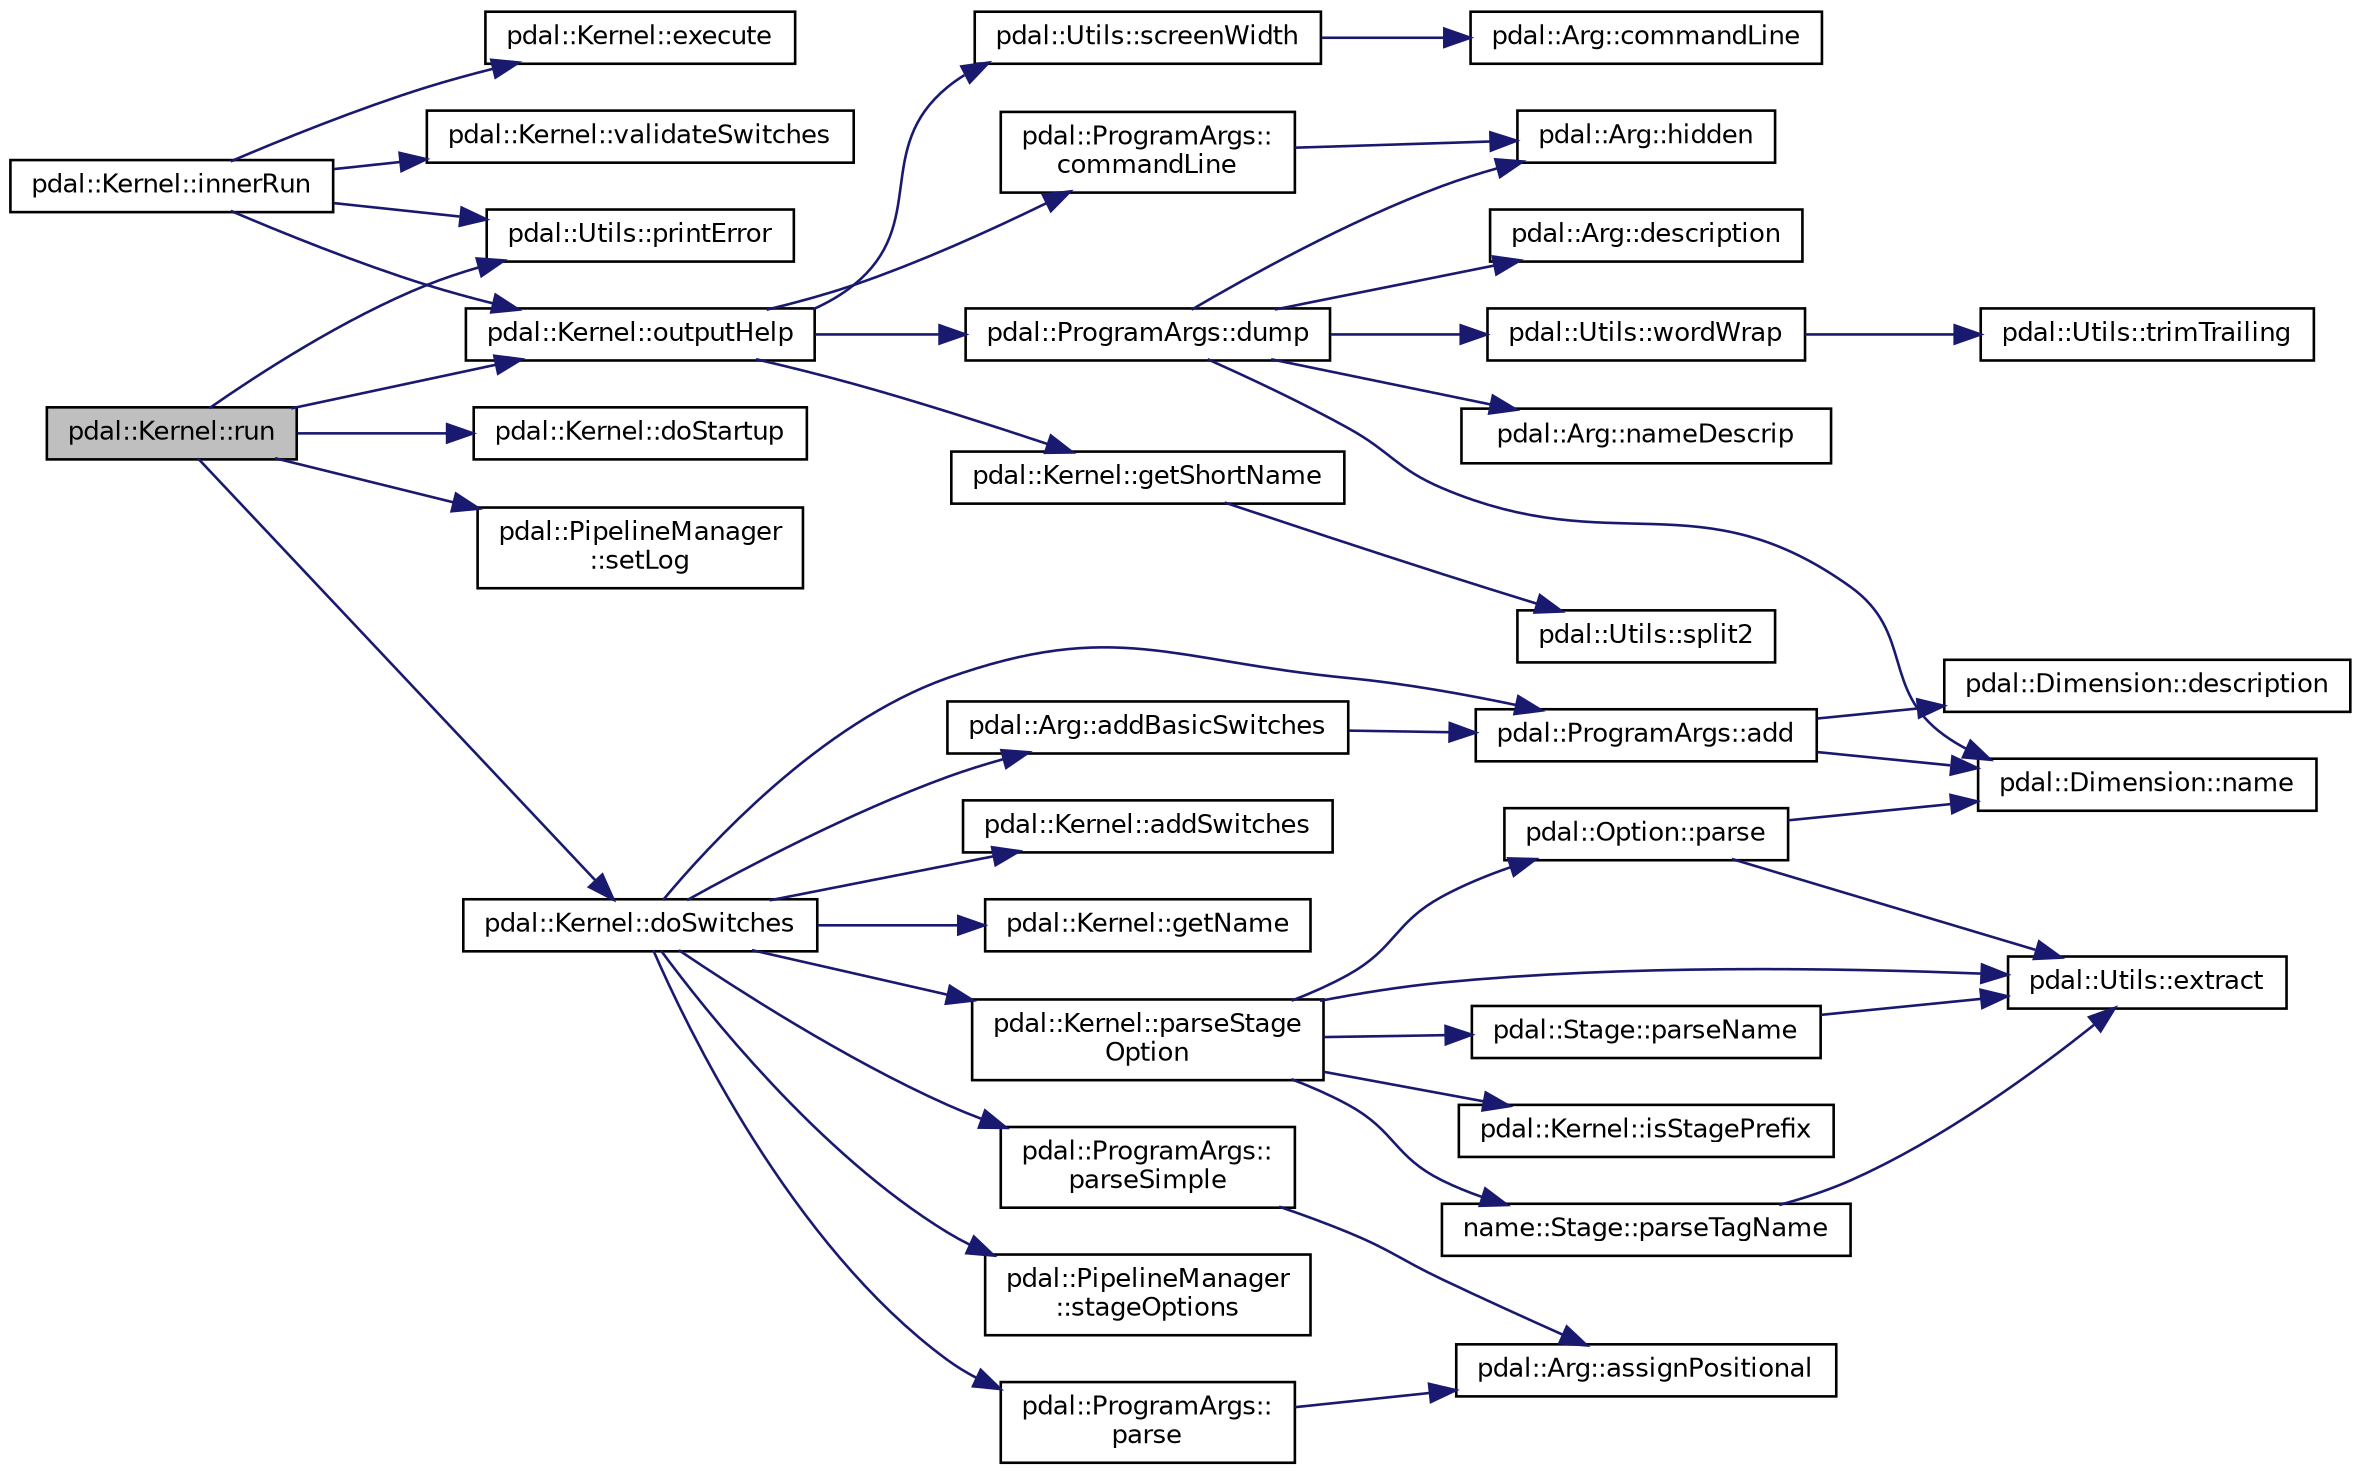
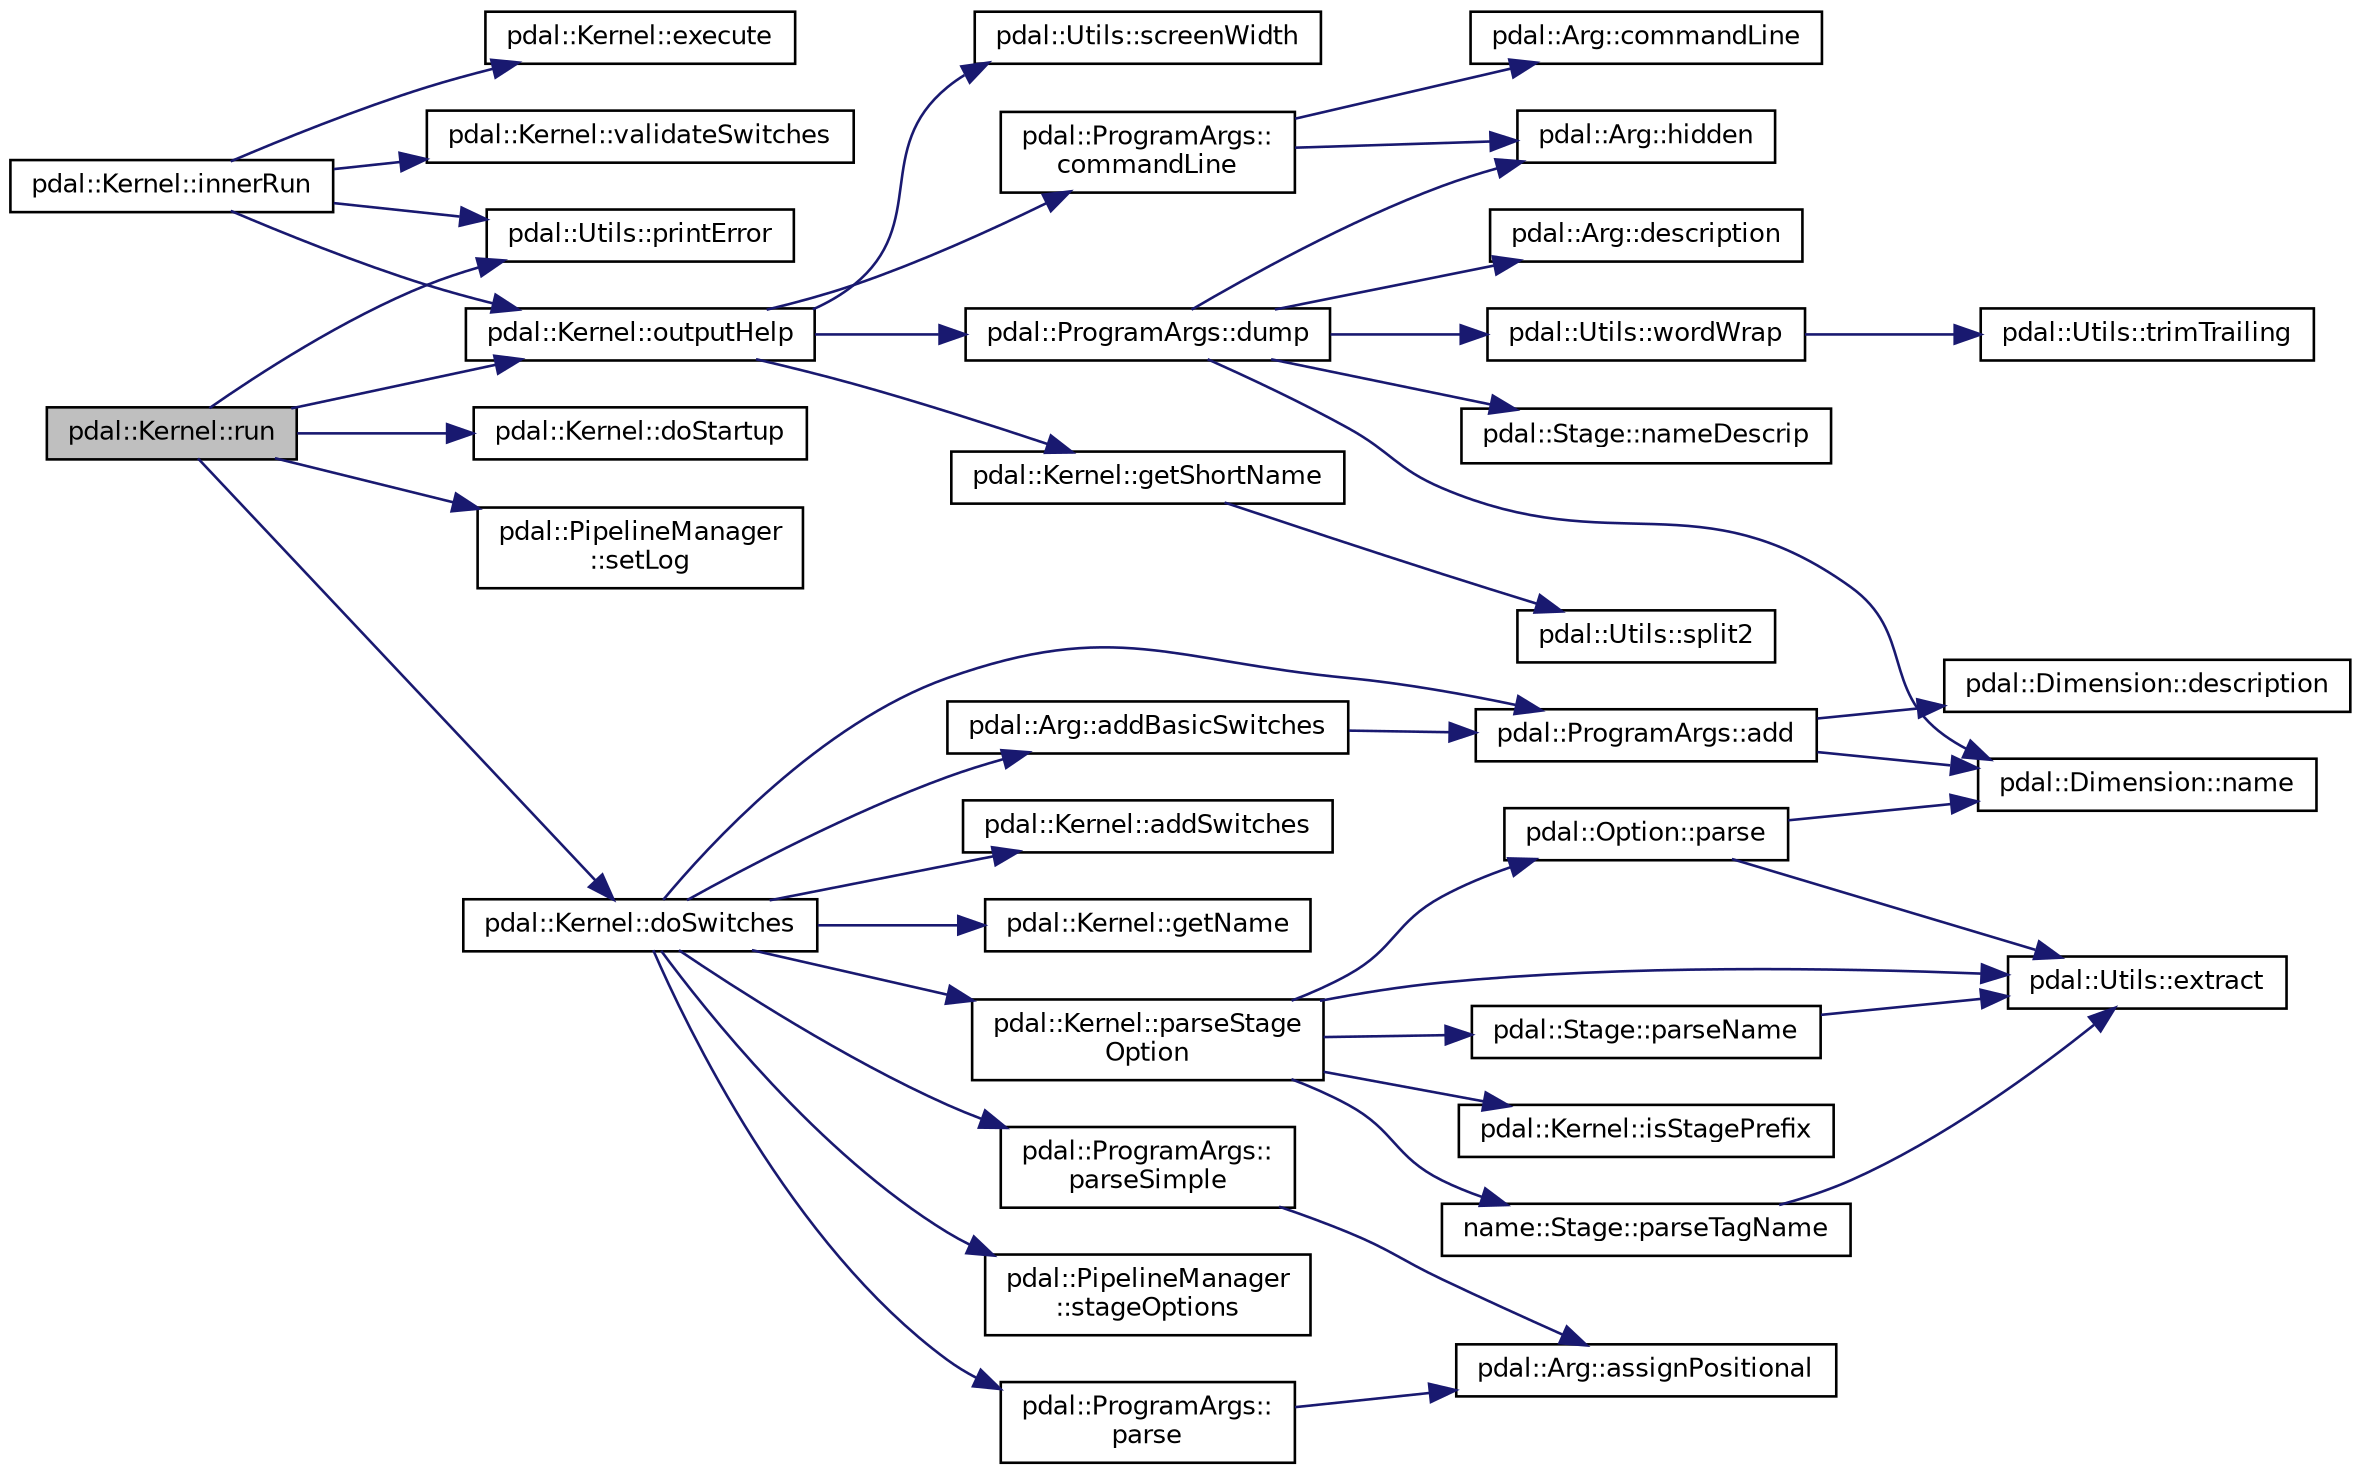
(1383, 38) -> (1403, 94)
(1646, 436) -> (1646, 436)
